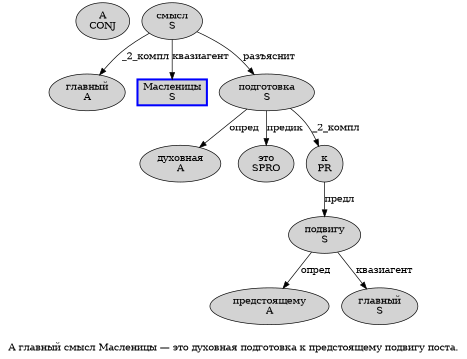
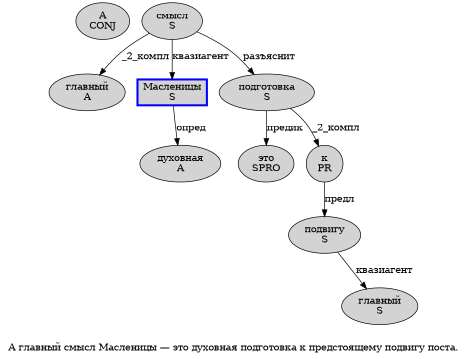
(226, 126) -> (175, 122)
(270, 306) -> none
